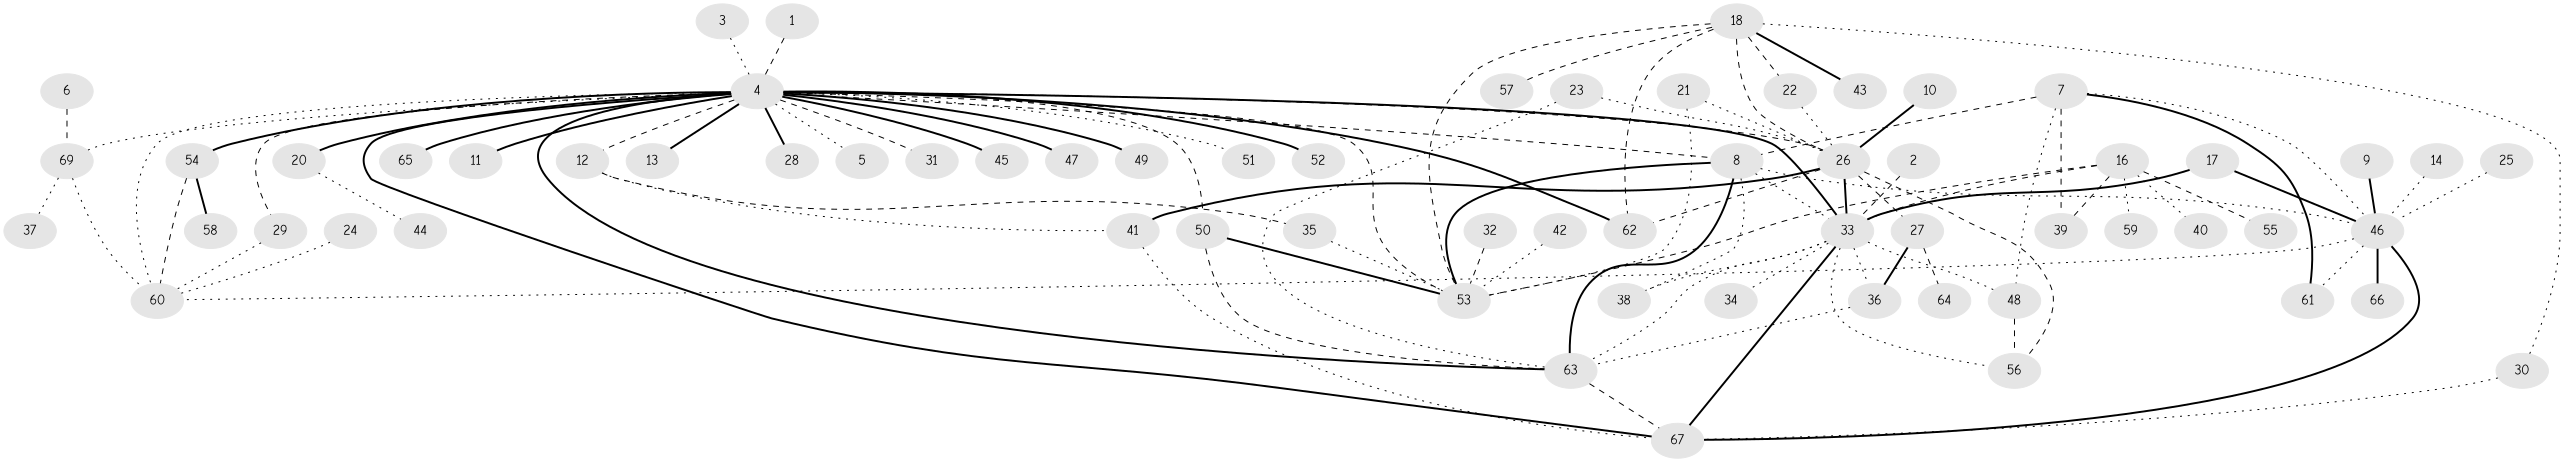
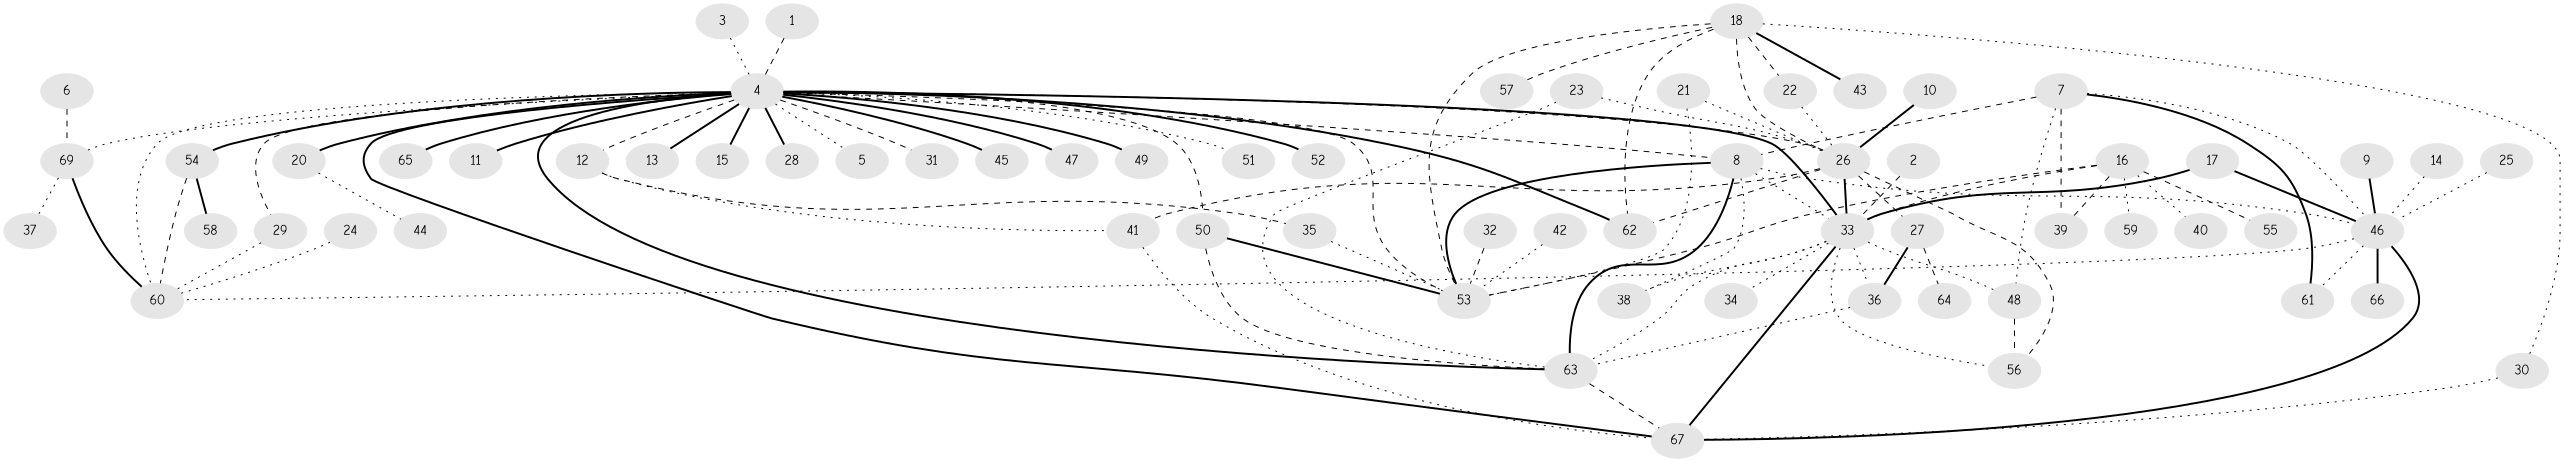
none -> (722, 161)
(1485, 186) -> (1485, 186)
(100, 237) -> (100, 237)
